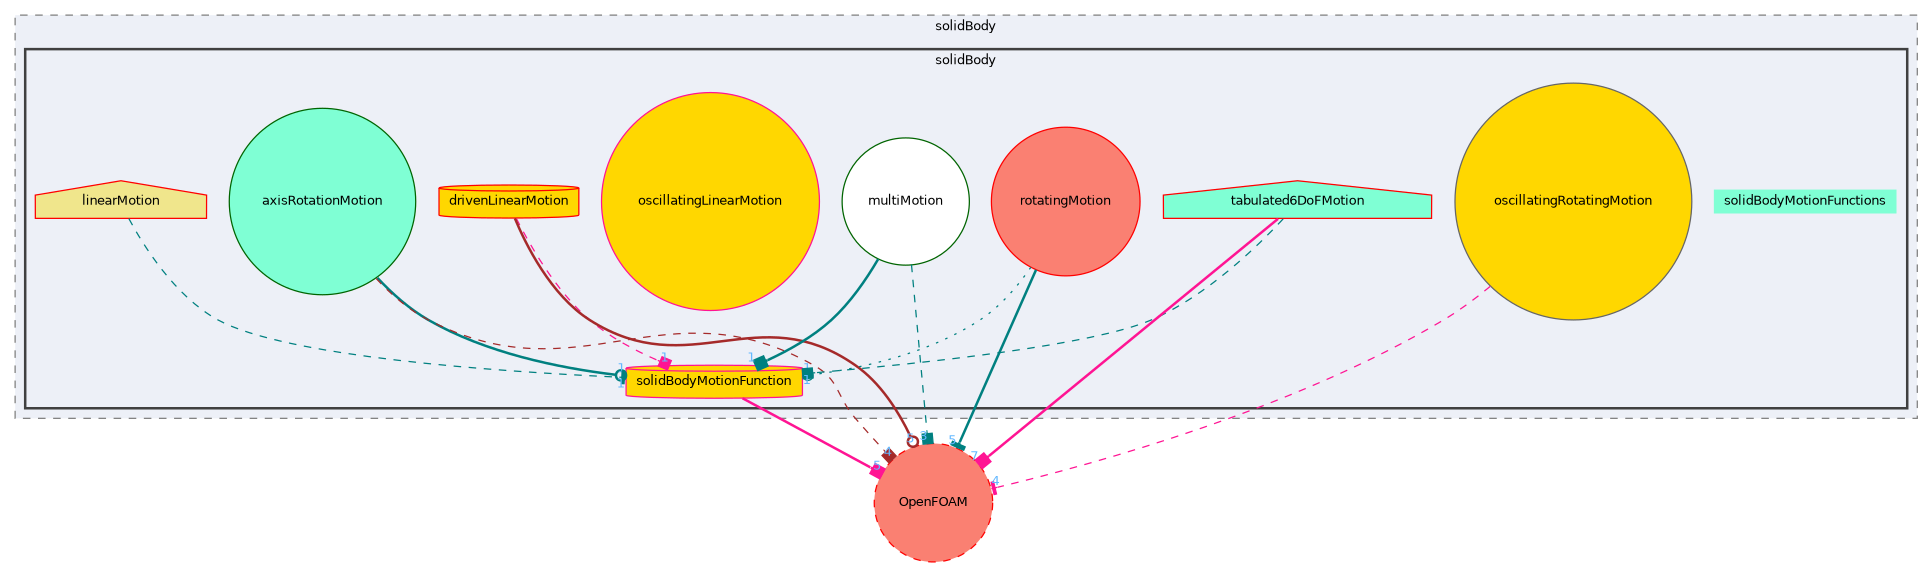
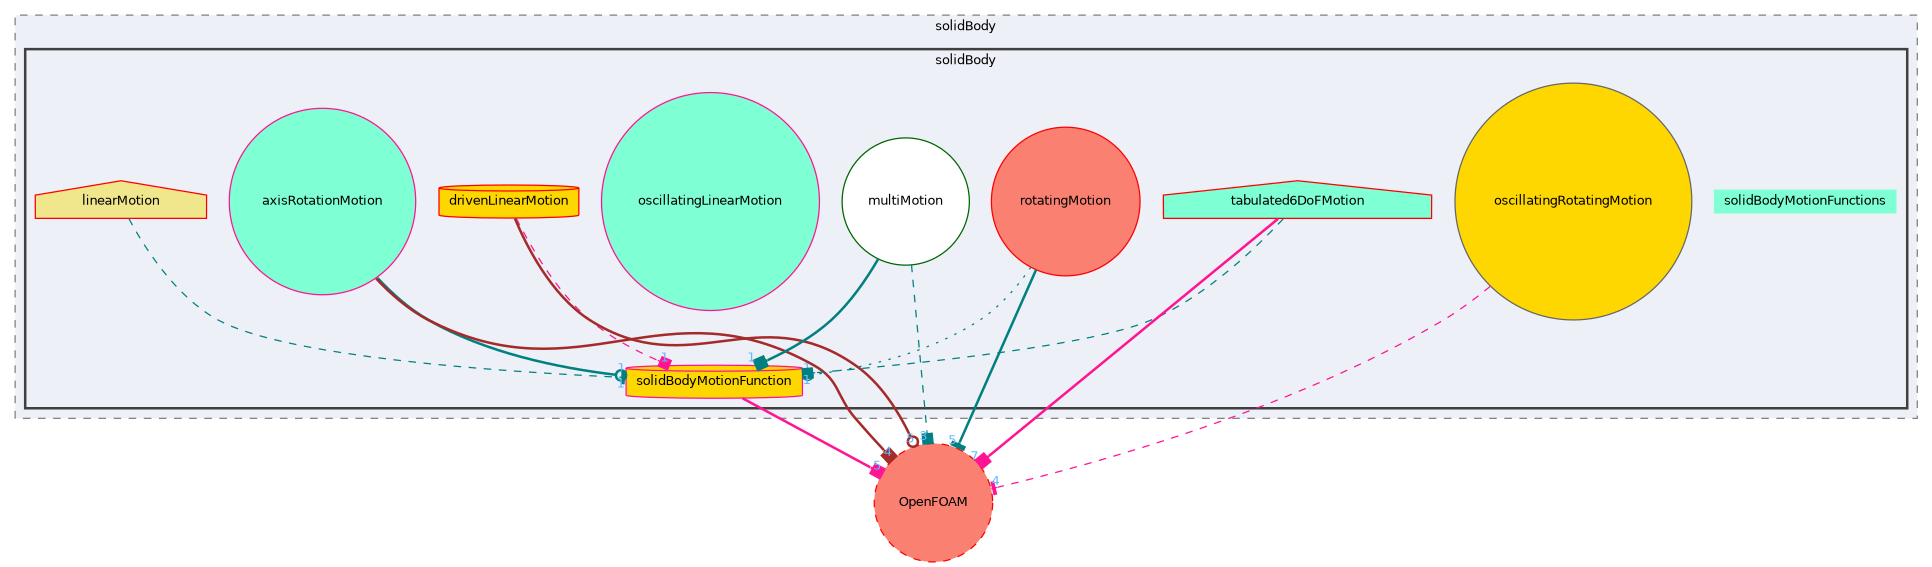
(322, 202) -> (322, 202)
(710, 202) -> (710, 202)
(658, 336) -> (658, 336)
